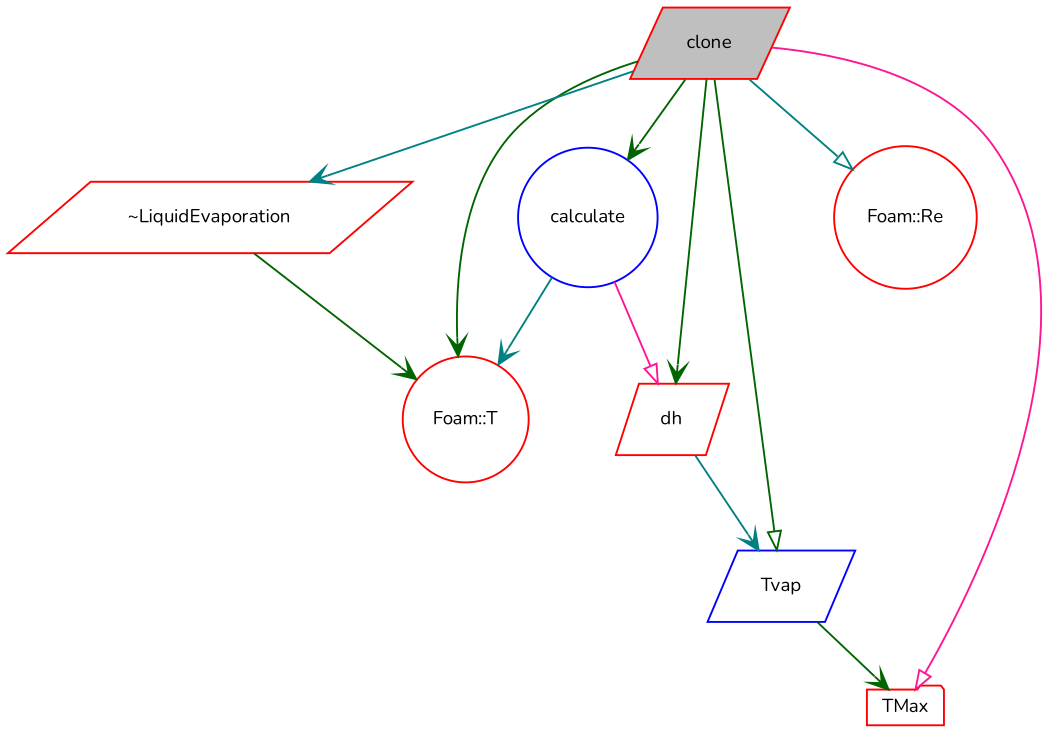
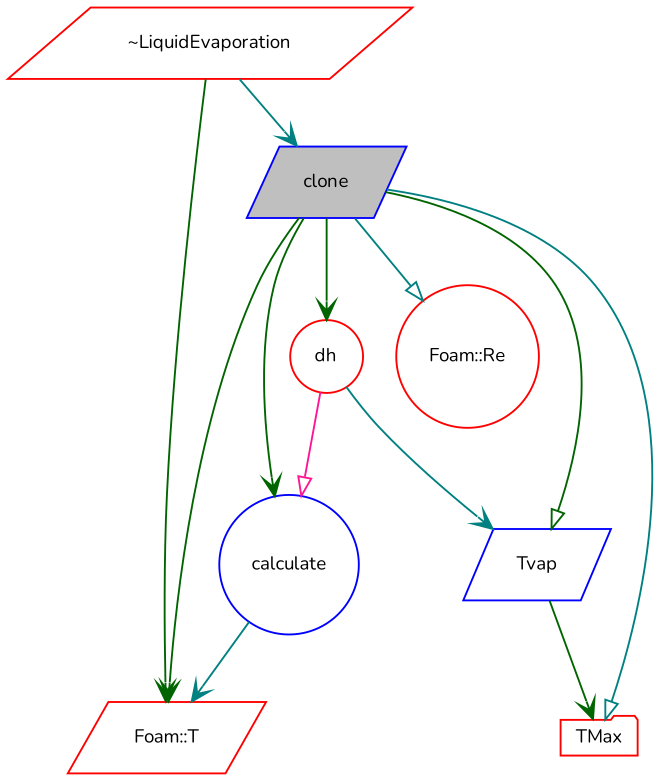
(710, 43) -> (327, 182)
(481, 123) -> (262, 105)
(1040, 291) -> (638, 374)
(632, 324) -> (313, 434)
(466, 419) -> (167, 738)
(672, 419) -> (327, 357)
